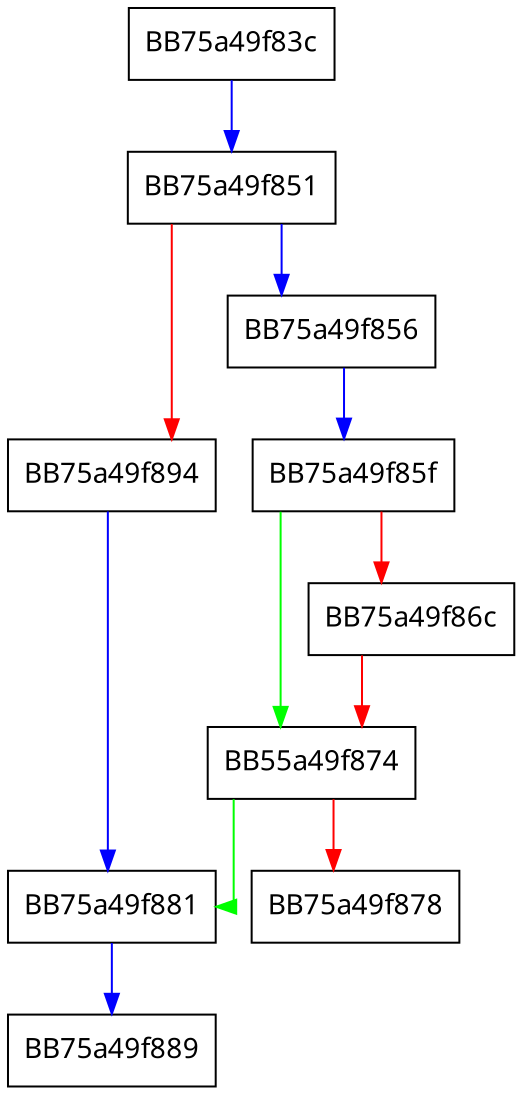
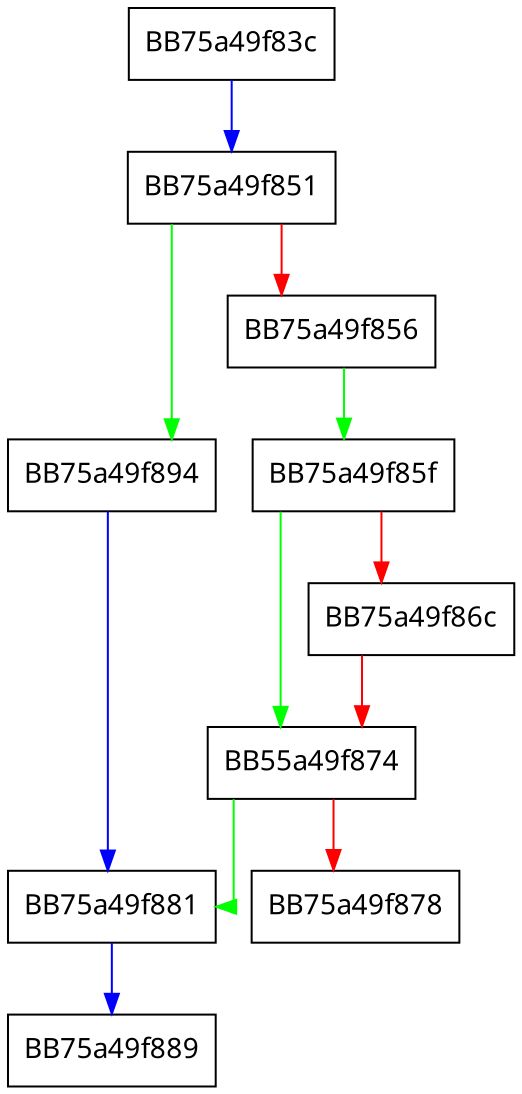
(282, 249) -> (282, 249)
(172, 322) -> (172, 322)
(344, 393) -> (344, 393)
